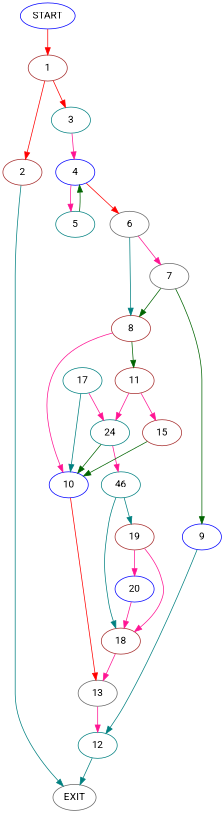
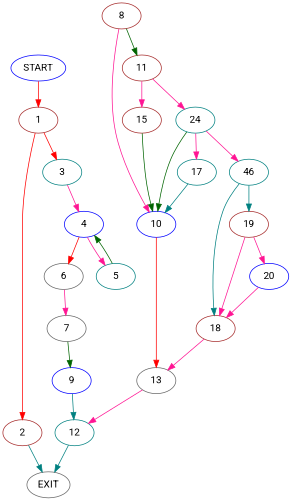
(130, 273) -> none
(152, 300) -> none
(94, 403) -> (196, 143)
